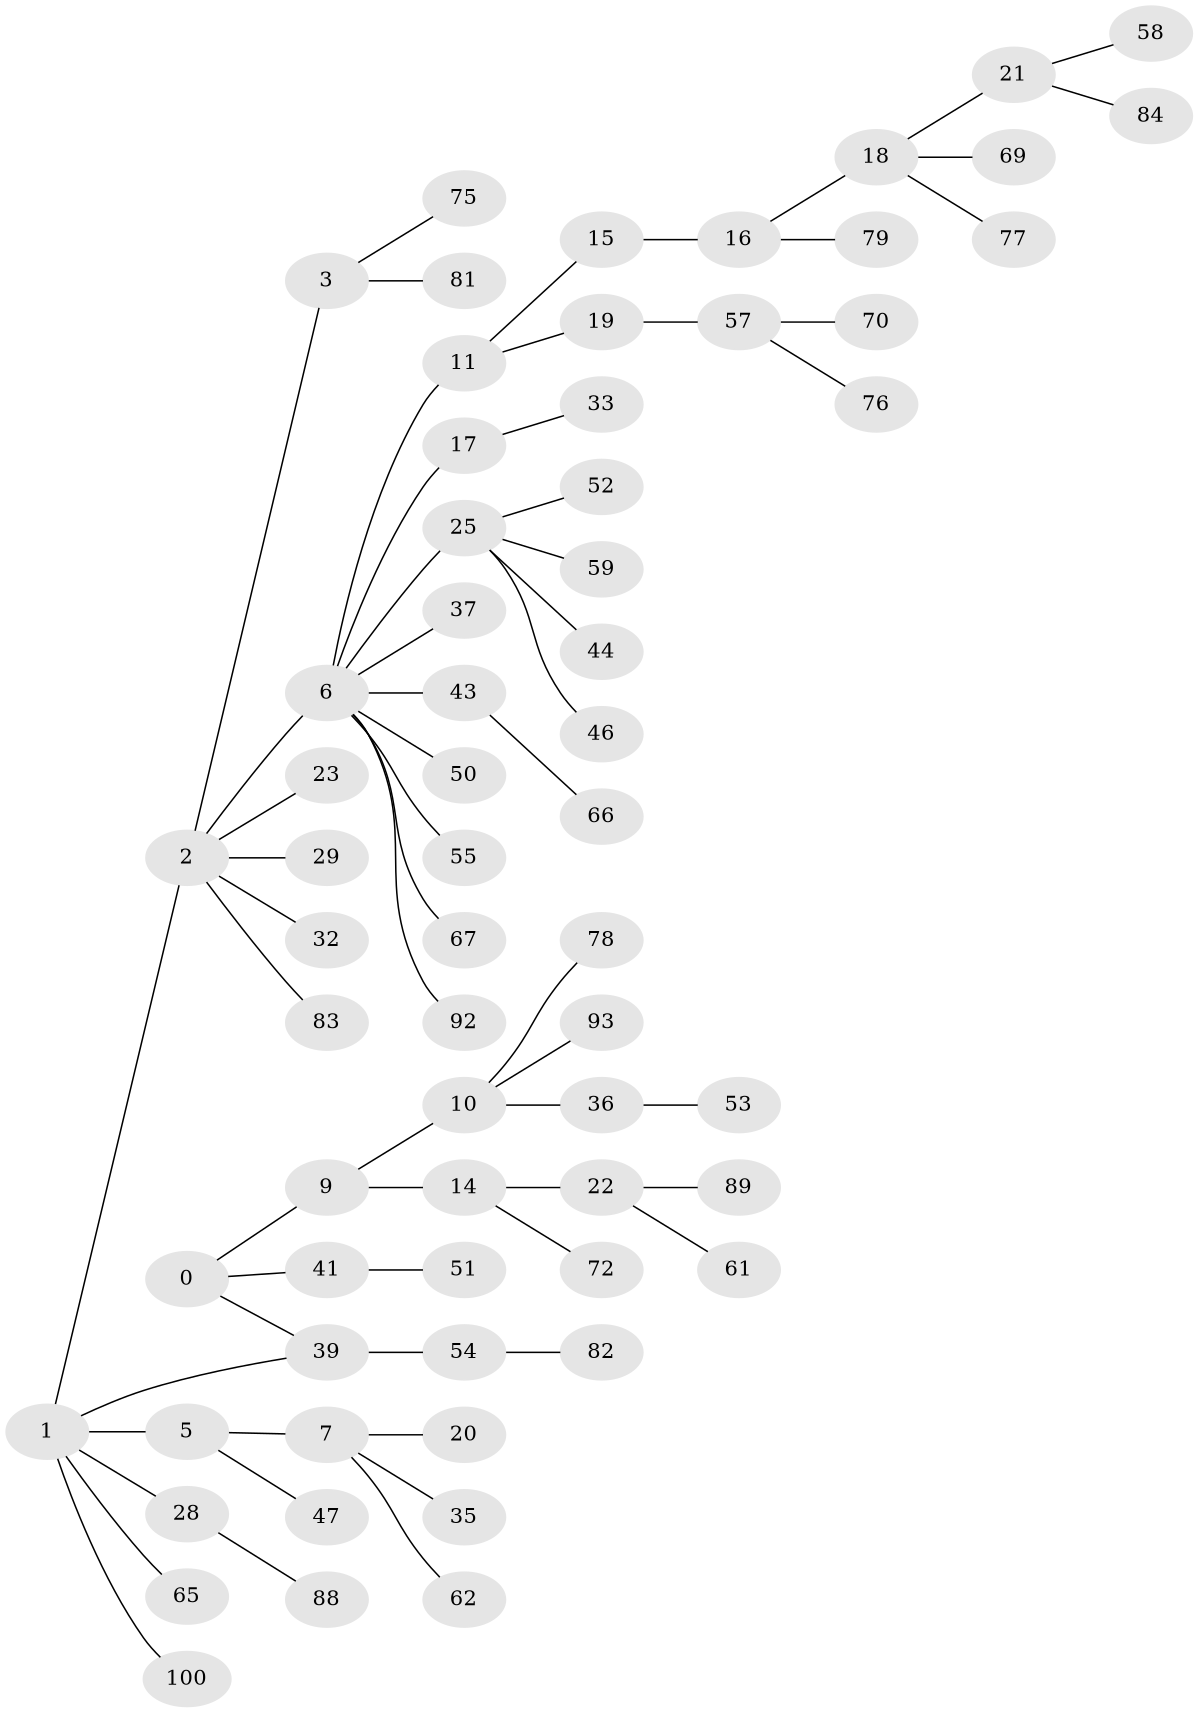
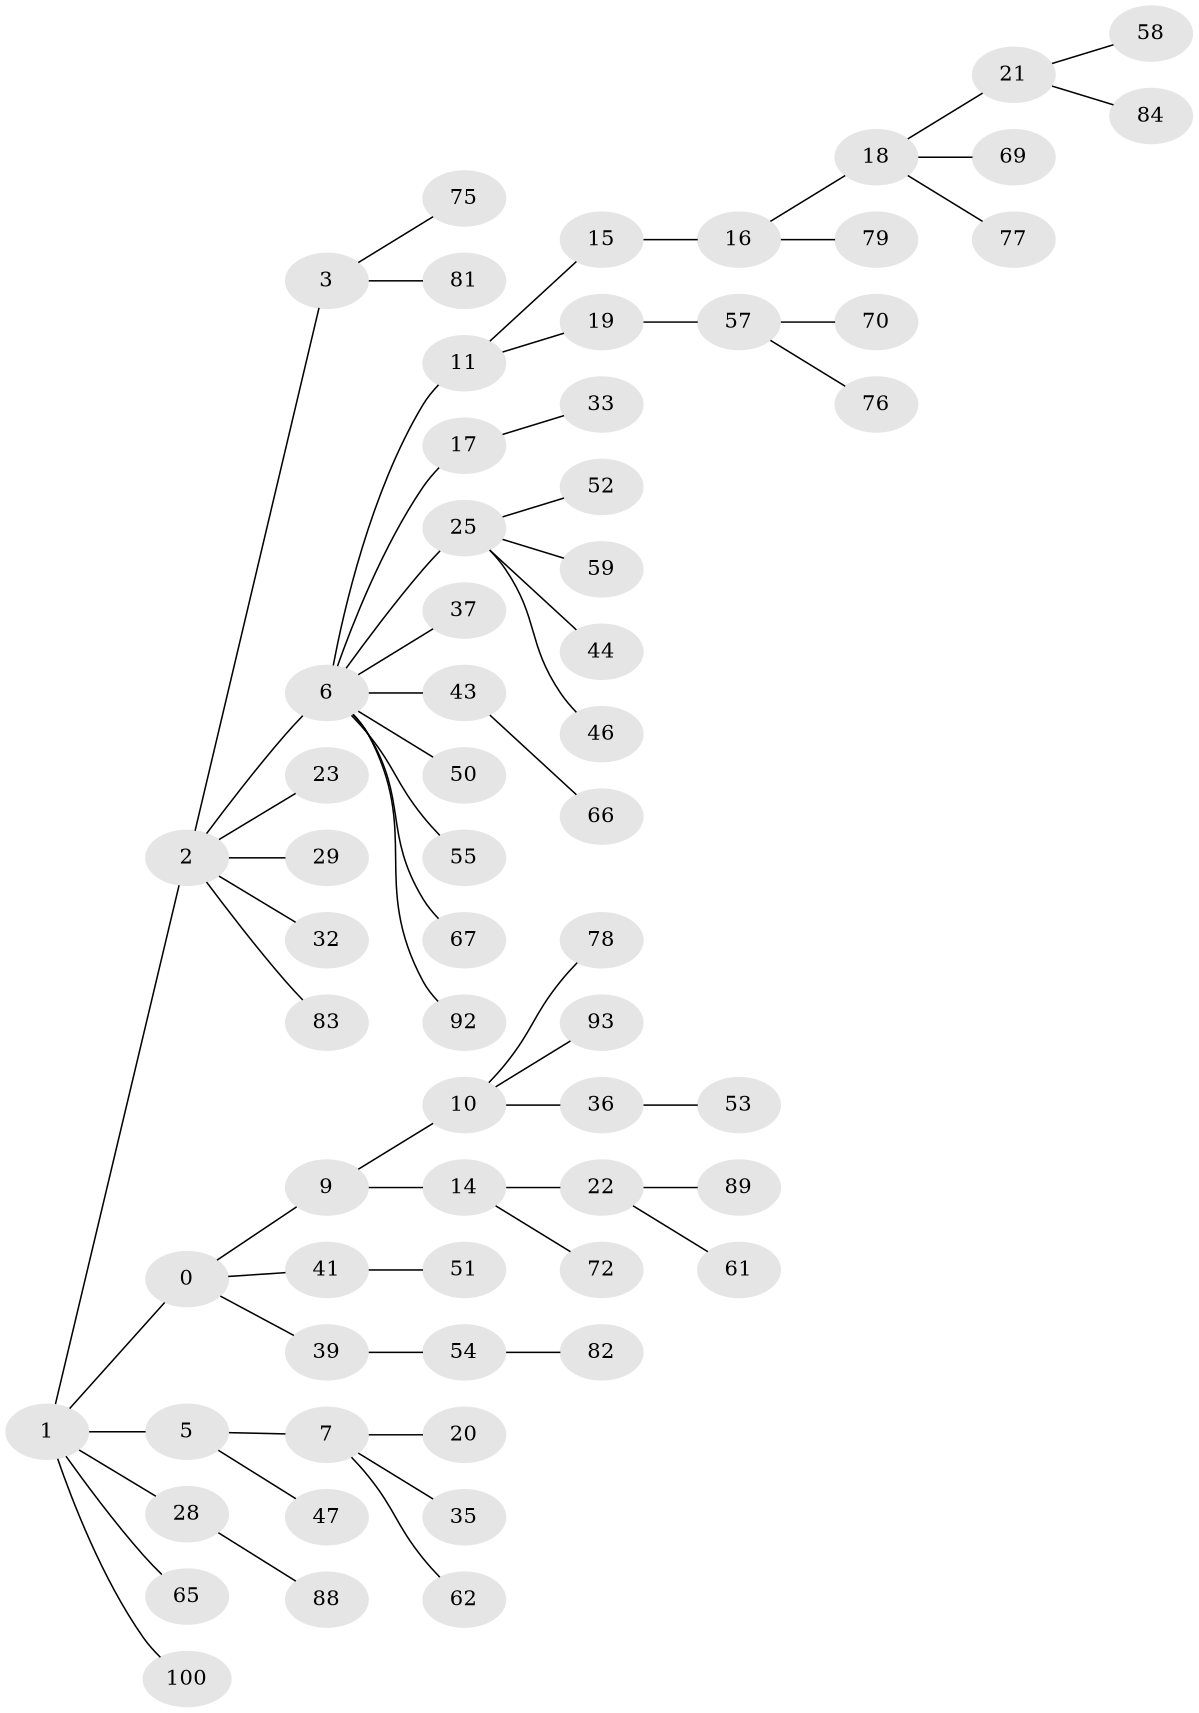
(182, 1380) -> (117, 1356)
